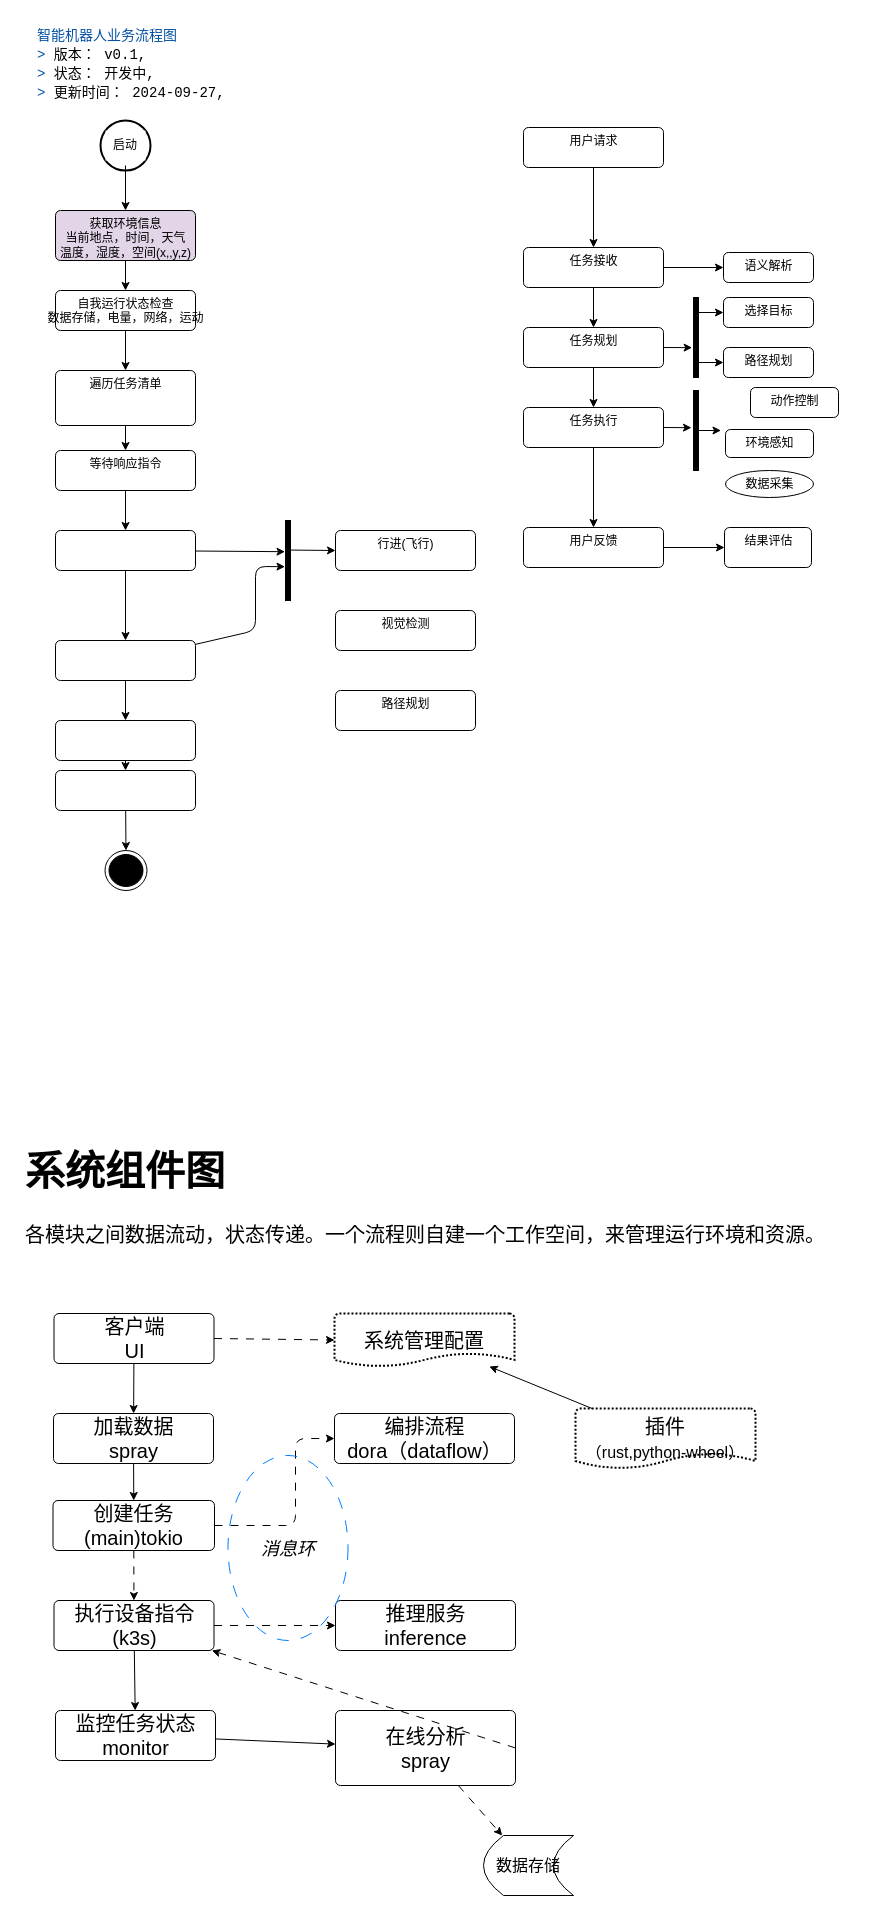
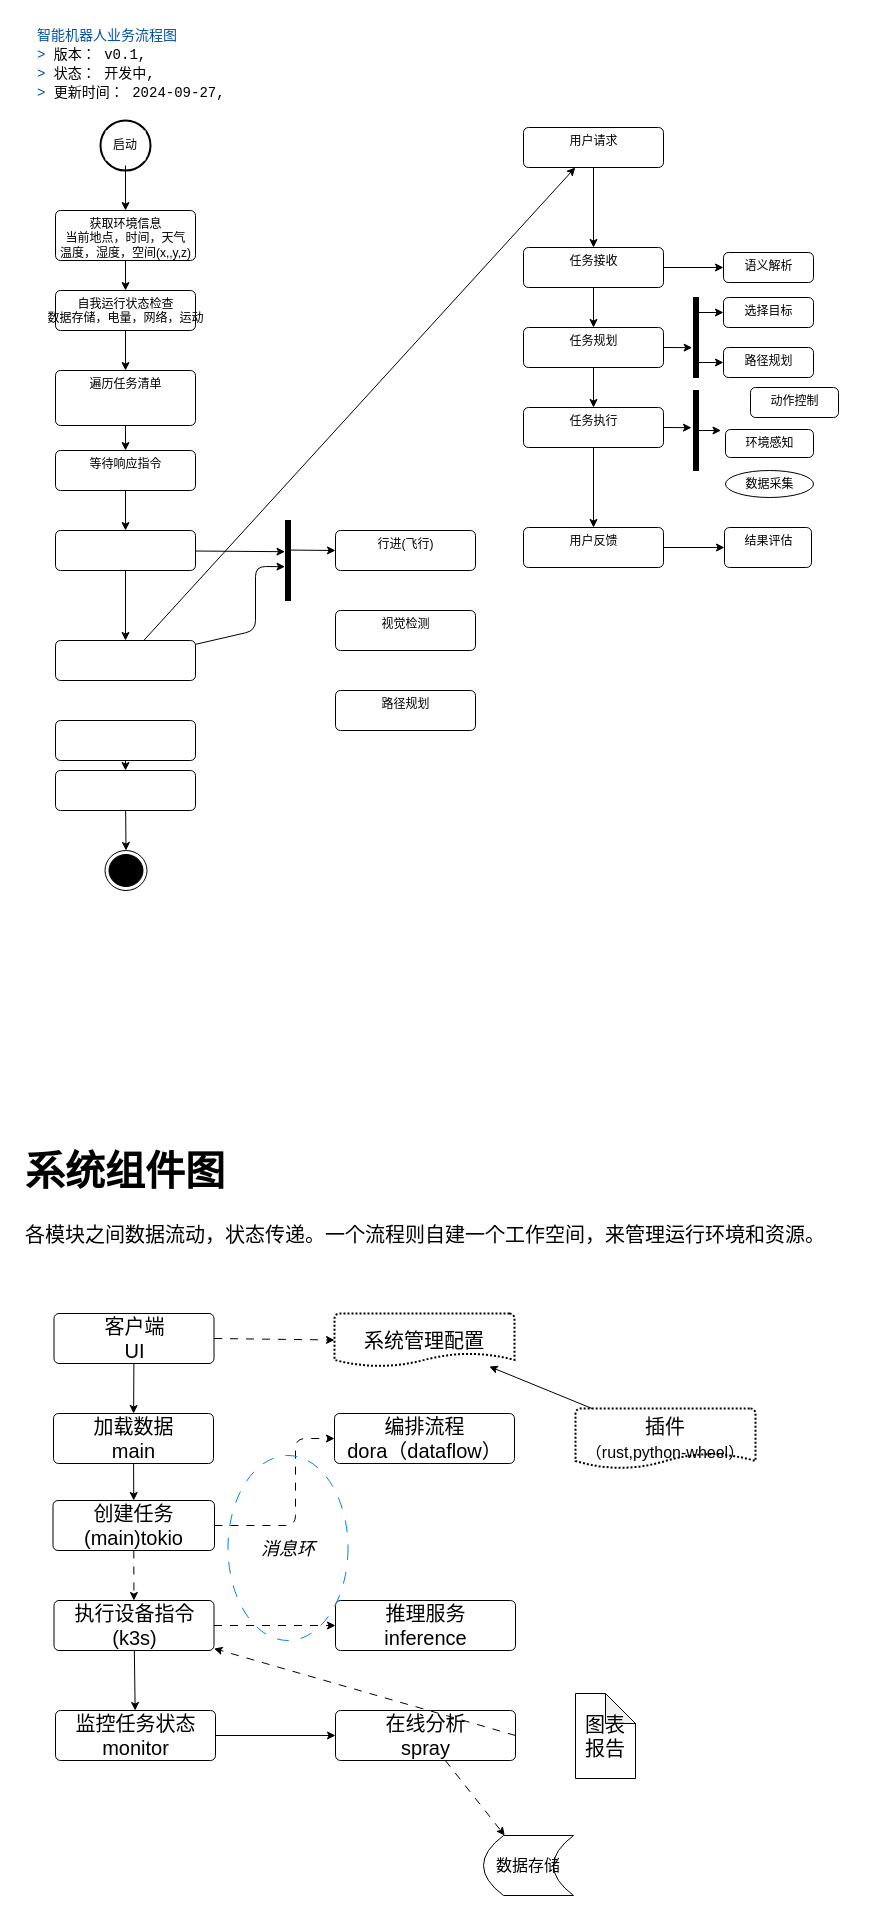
(126, 236) -> (126, 236)
(126, 697) -> (357, 407)
(134, 1439) -> (134, 1439)
none -> (606, 1736)
(426, 1748) -> (426, 1736)
